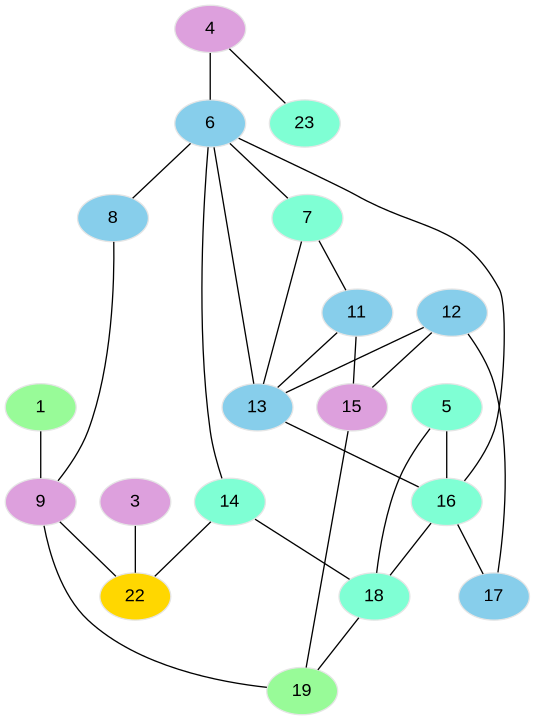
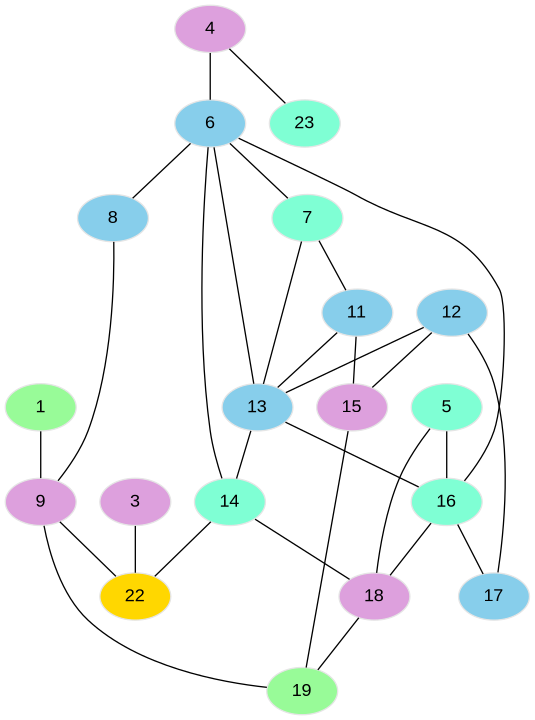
none -> (244, 455)
(374, 597) -> (374, 597)
